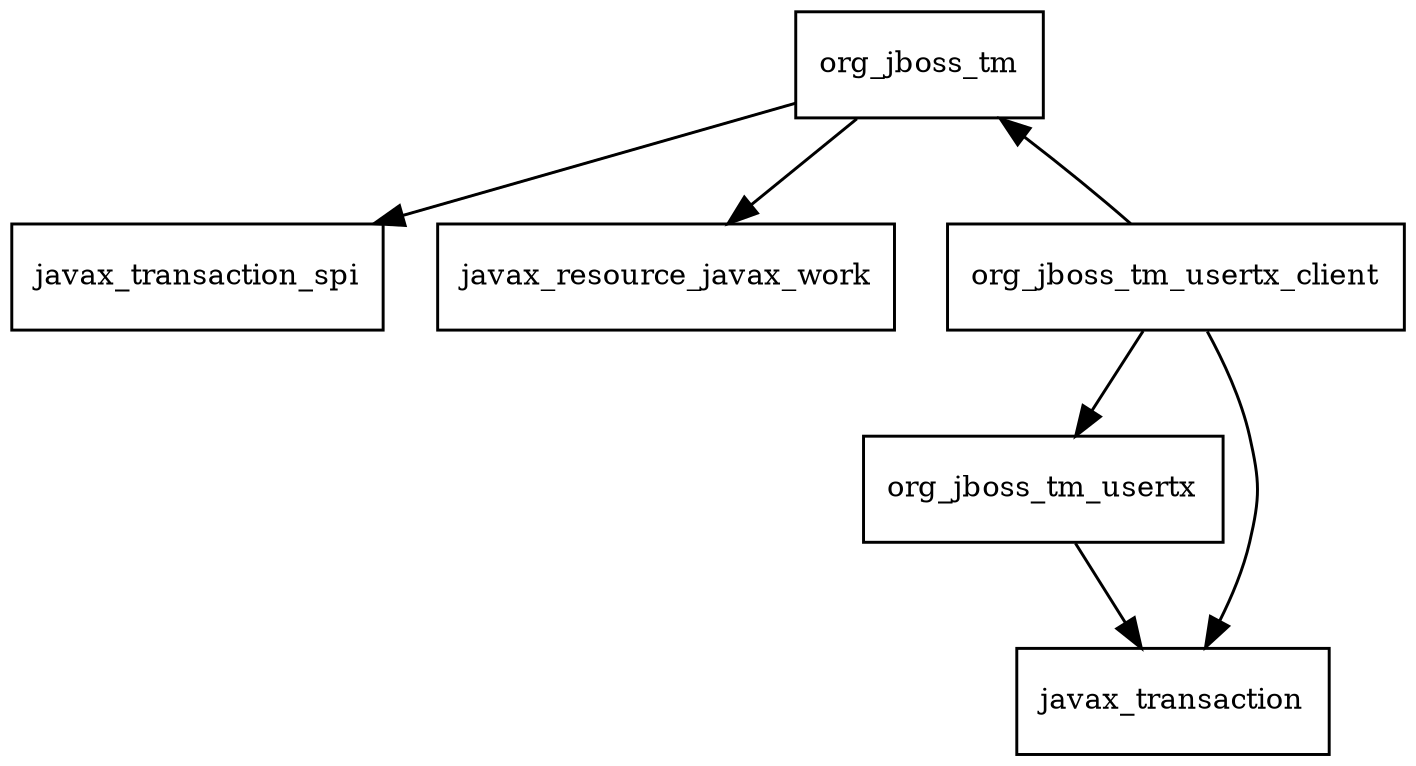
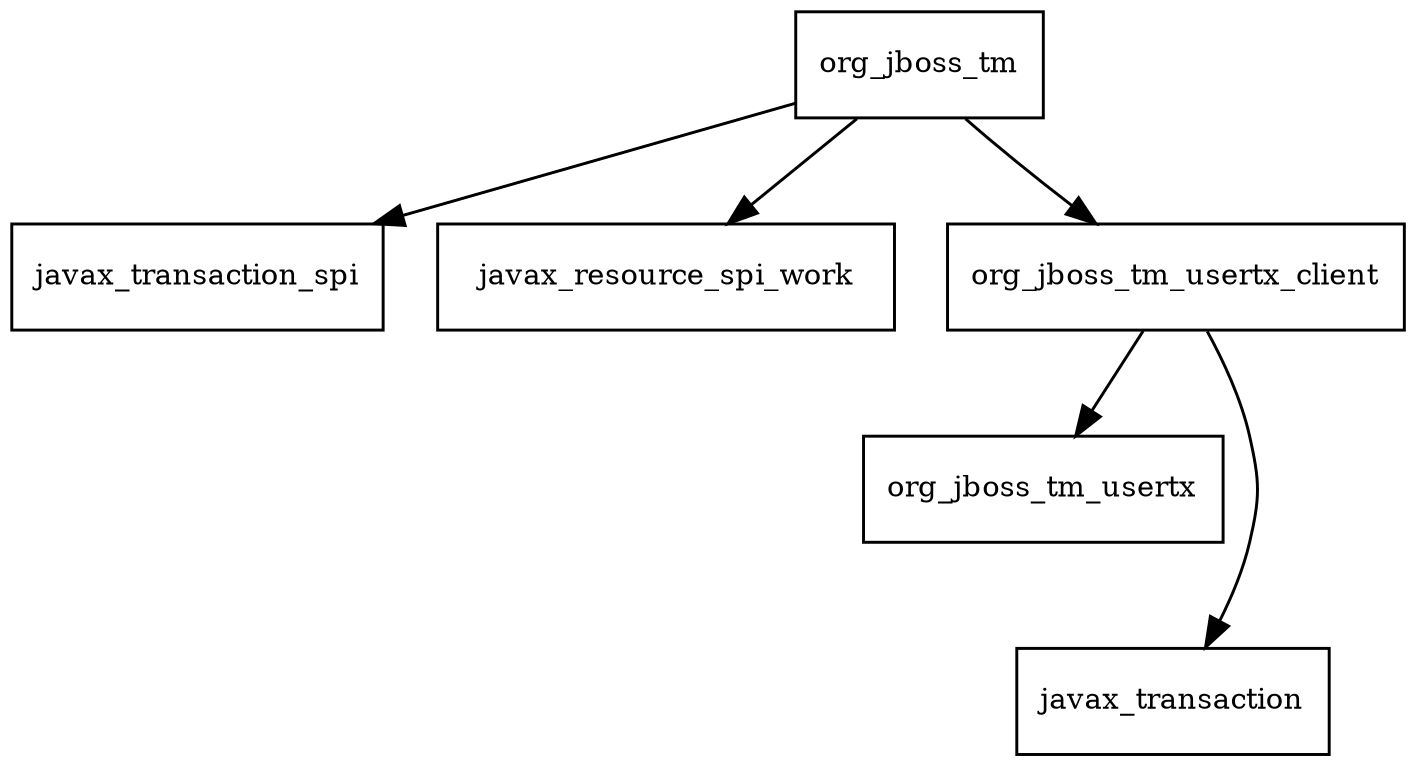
(1078, 179) -> (1018, 163)
(666, 277) -> (666, 277)
(1100, 583) -> none
